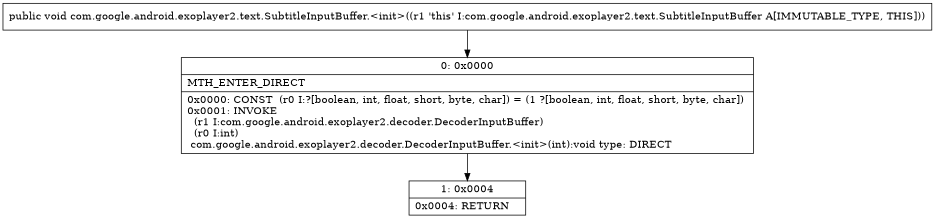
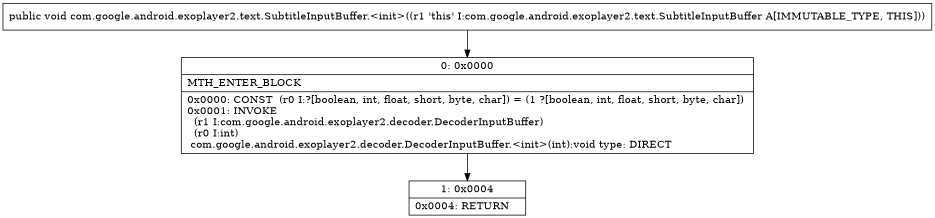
(246, 83) -> (244, 83)
